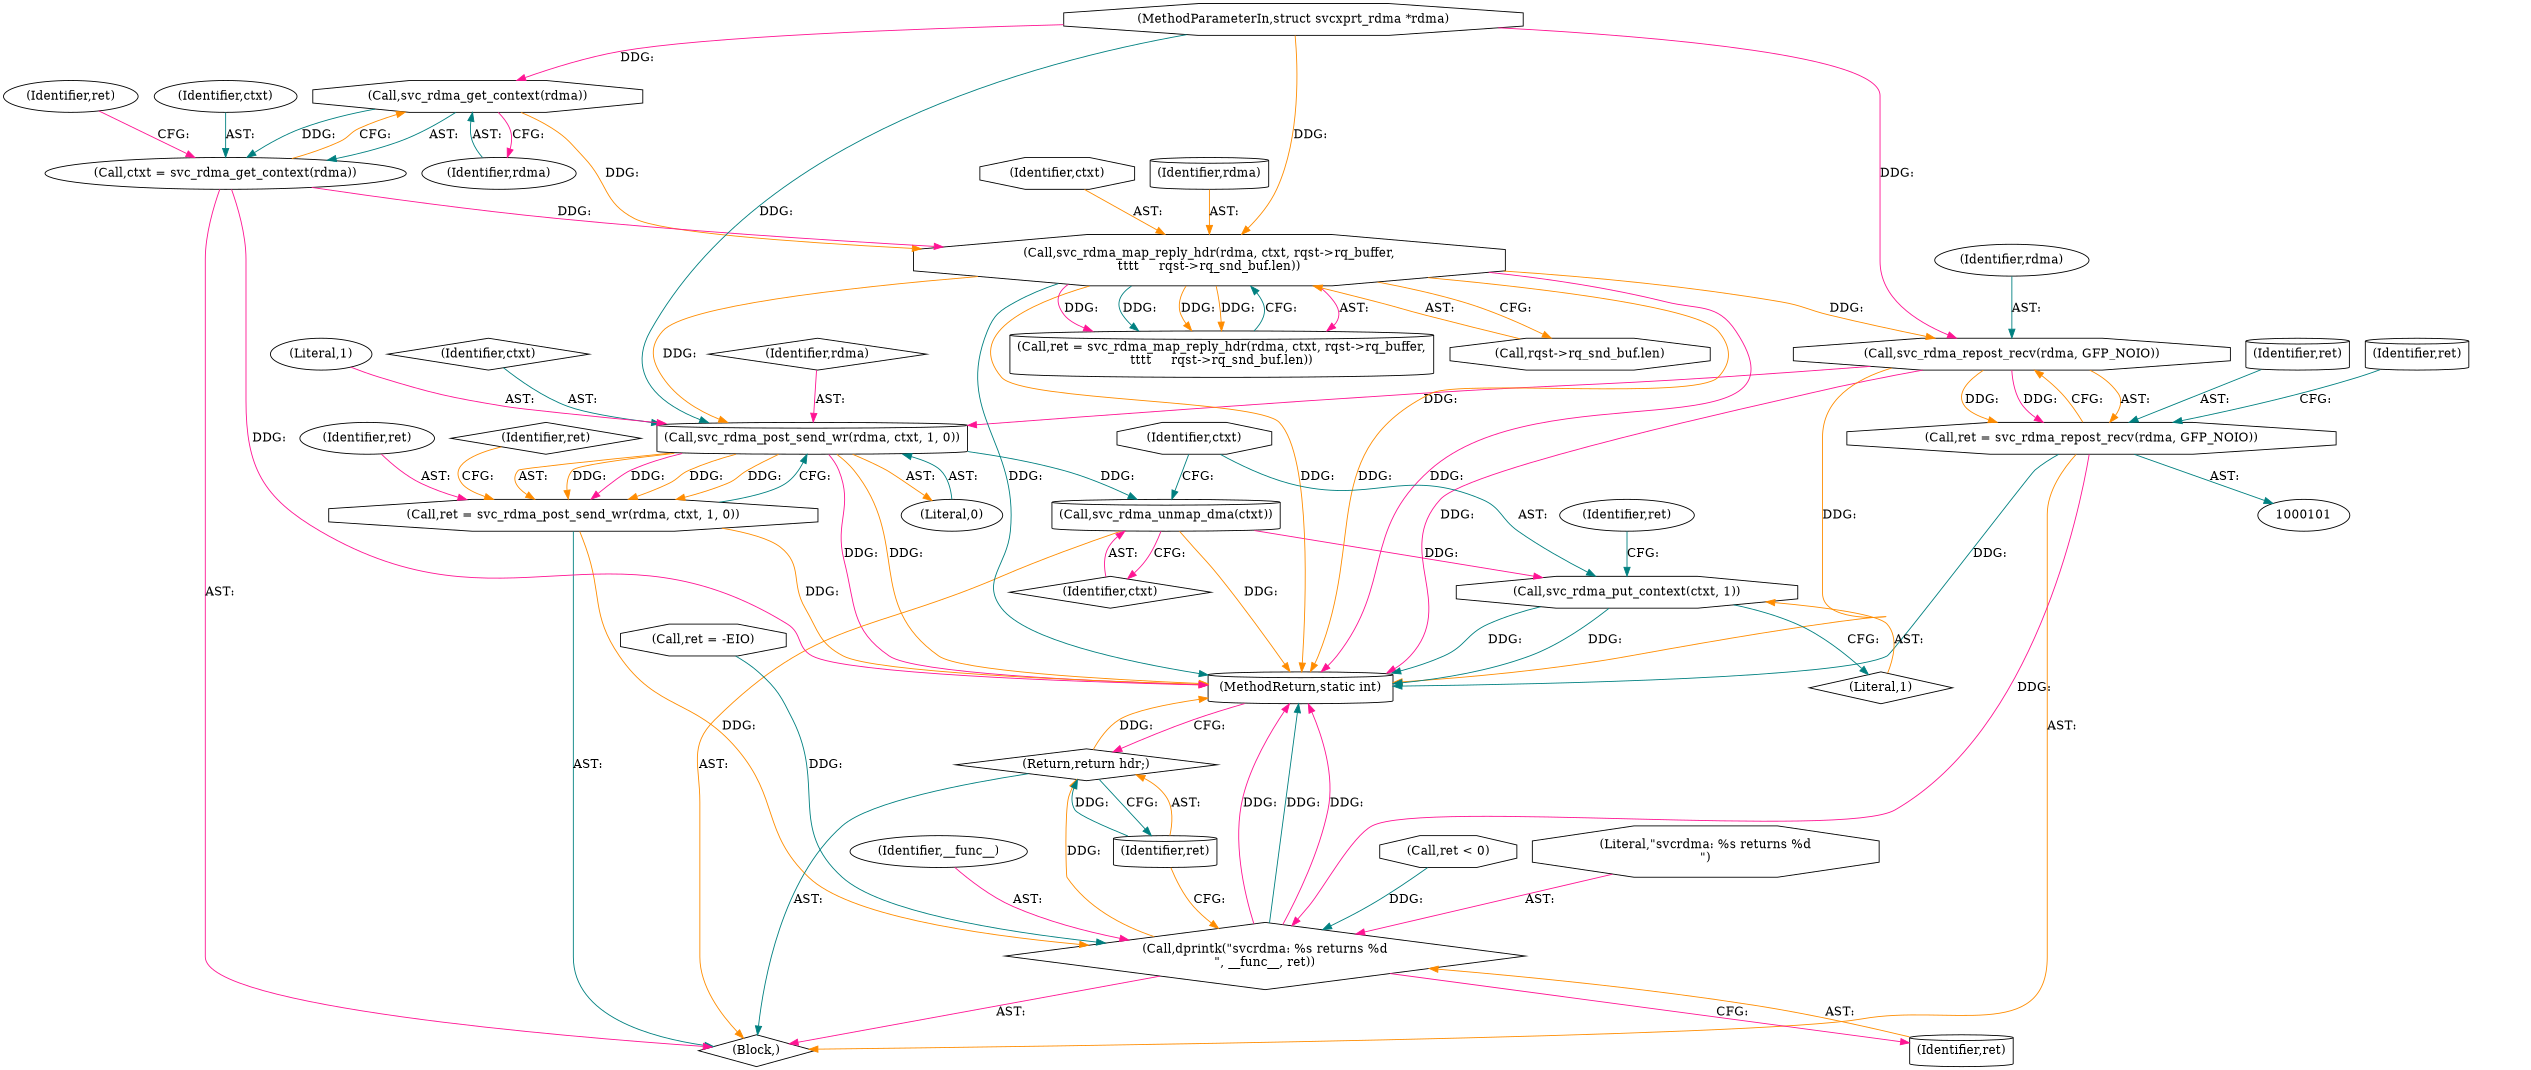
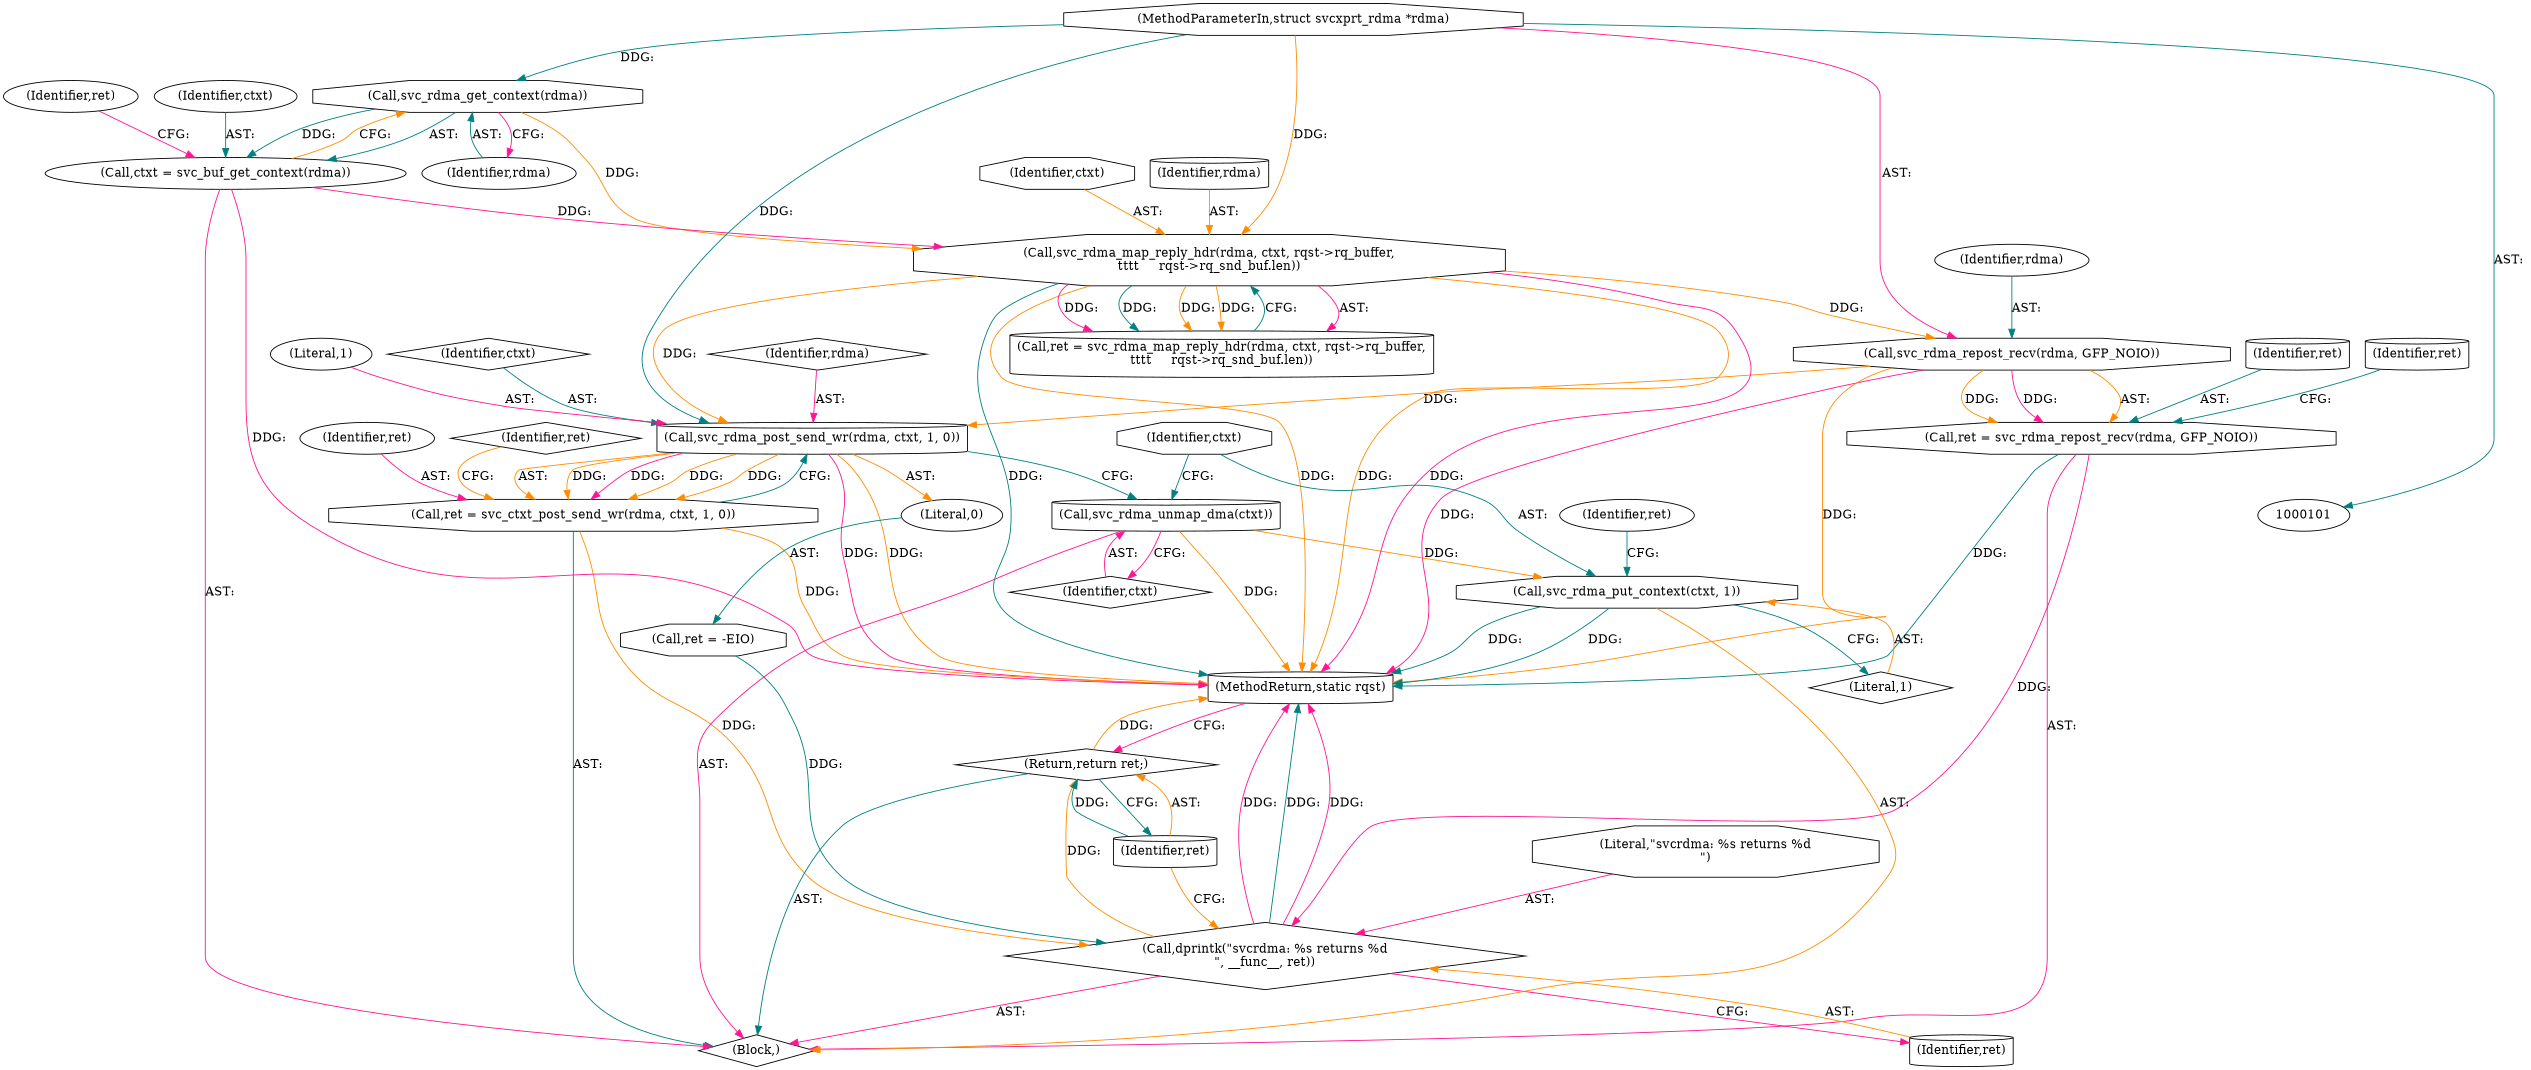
(792, 35) -> (792, 35)
(226, 173) -> (226, 173)
(1899, 173) -> (1899, 173)
(1580, 354) -> none
(1401, 395) -> (1401, 395)
(2065, 397) -> none
(940, 470) -> (797, 544)
(1120, 477) -> (1120, 477)
(2199, 477) -> (2265, 52)
(573, 515) -> (573, 515)
(1394, 553) -> (1394, 553)
(777, 668) -> (777, 668)
(1301, 688) -> (1301, 688)
(1086, 765) -> (1086, 765)
(939, 852) -> none
(1448, 852) -> none
none -> (1557, 986)
(1705, 1030) -> (1705, 1030)
